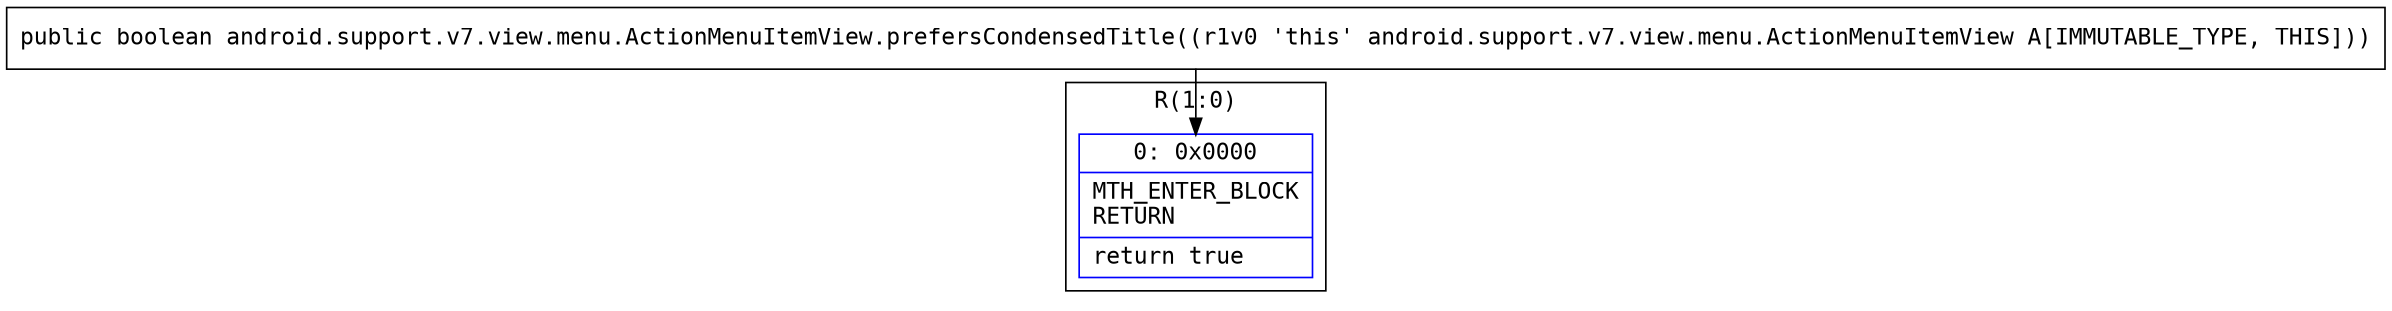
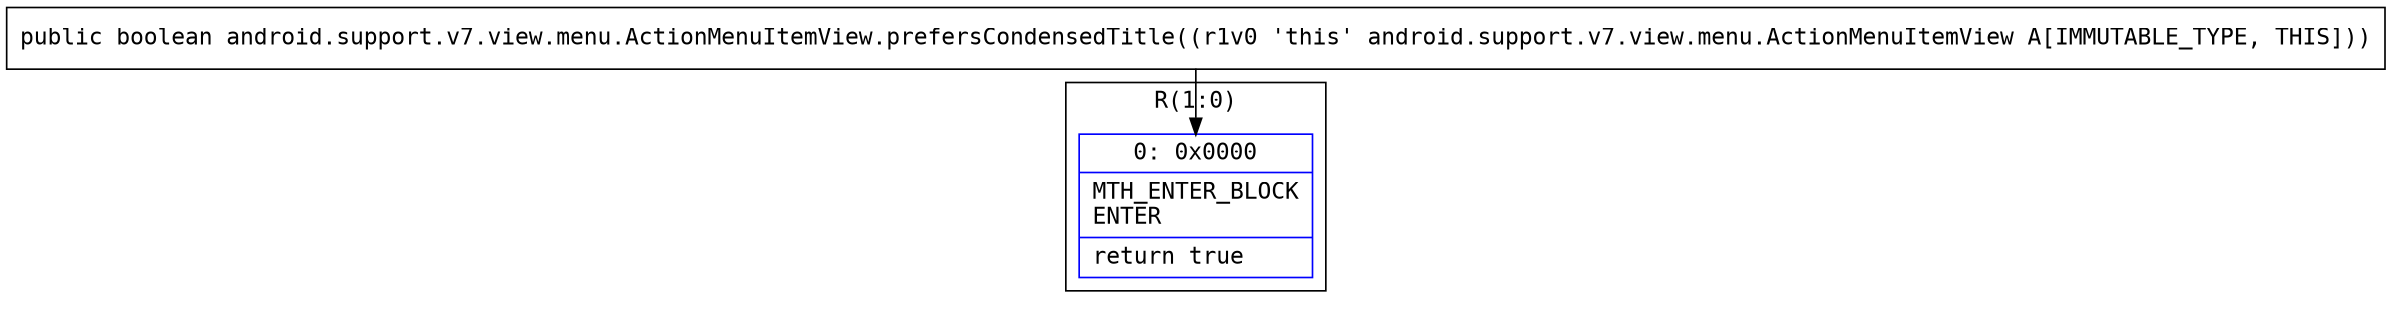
(1134, 217) -> (1128, 217)
